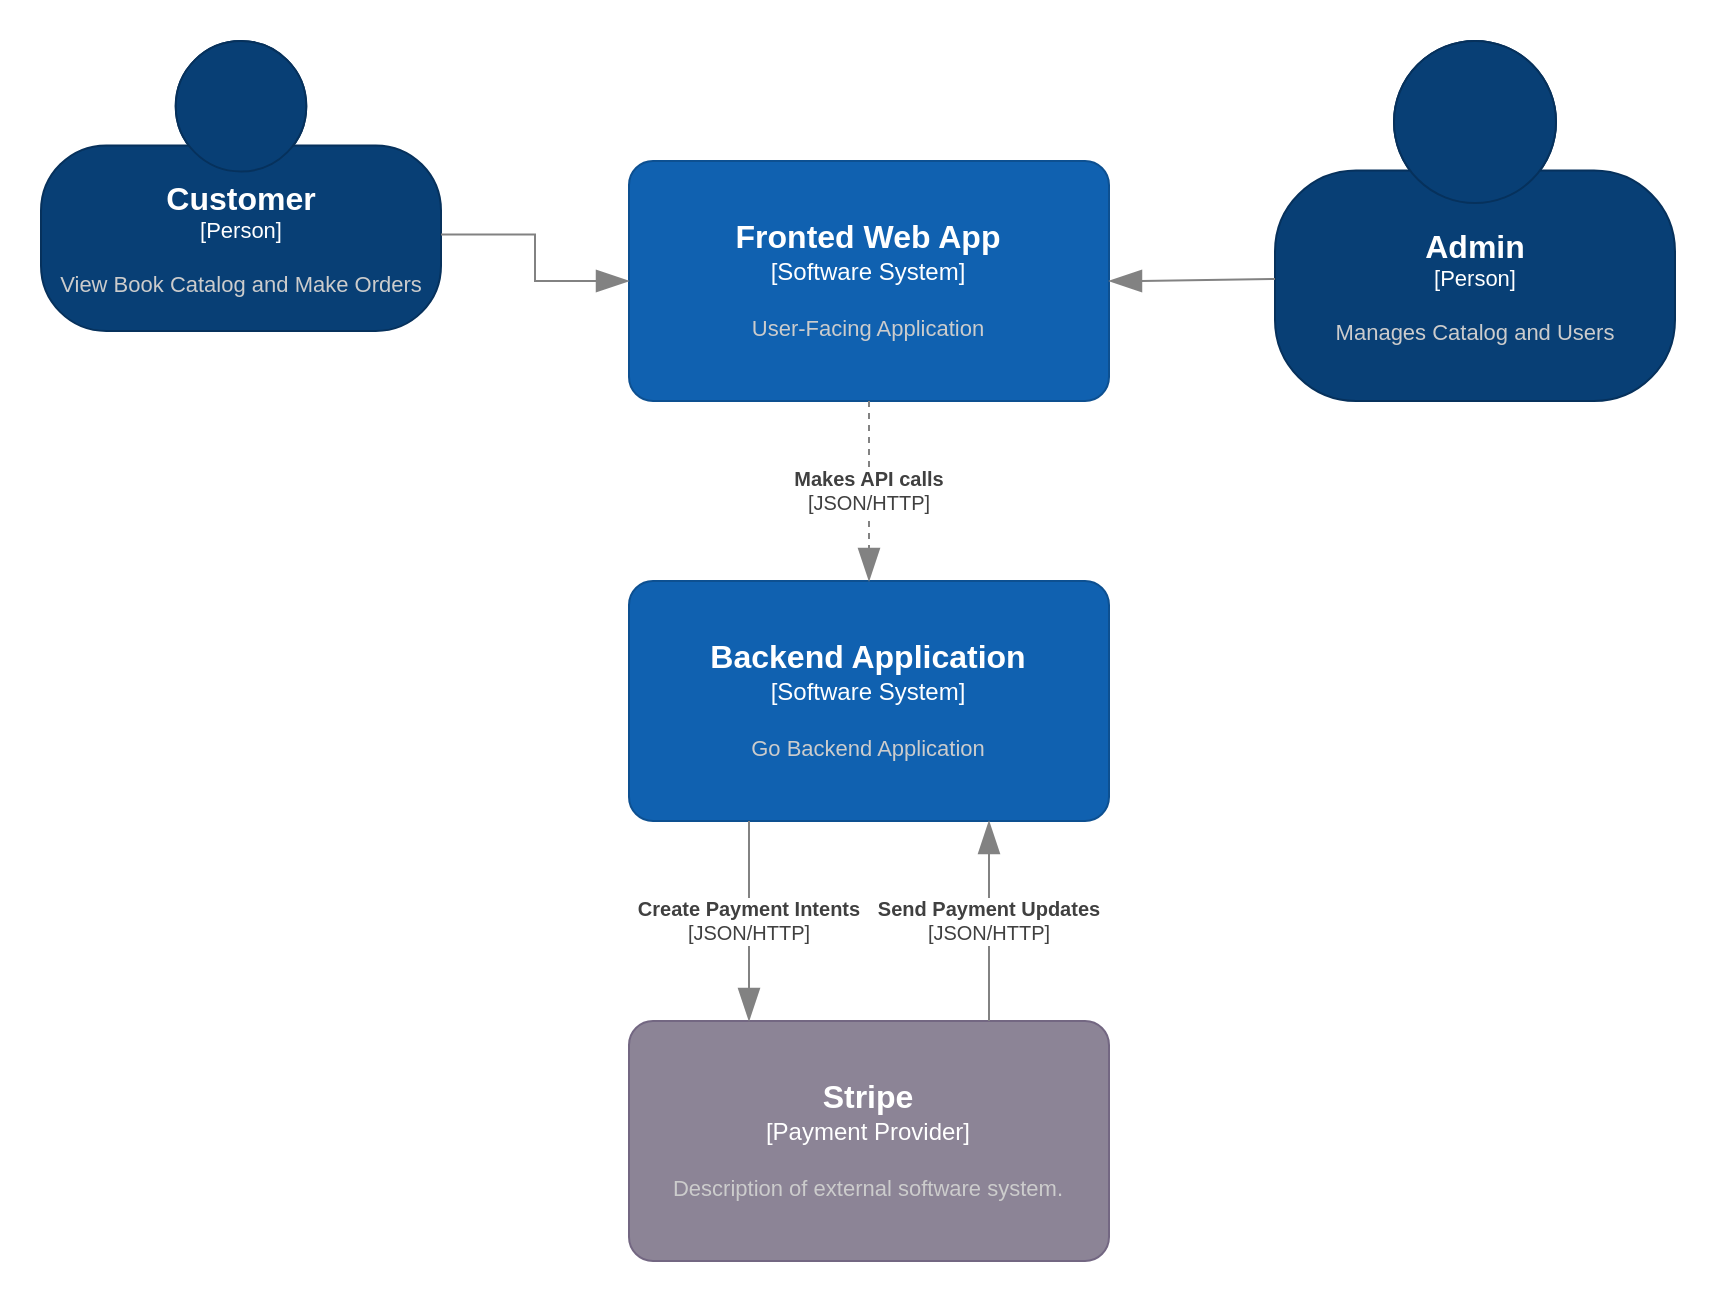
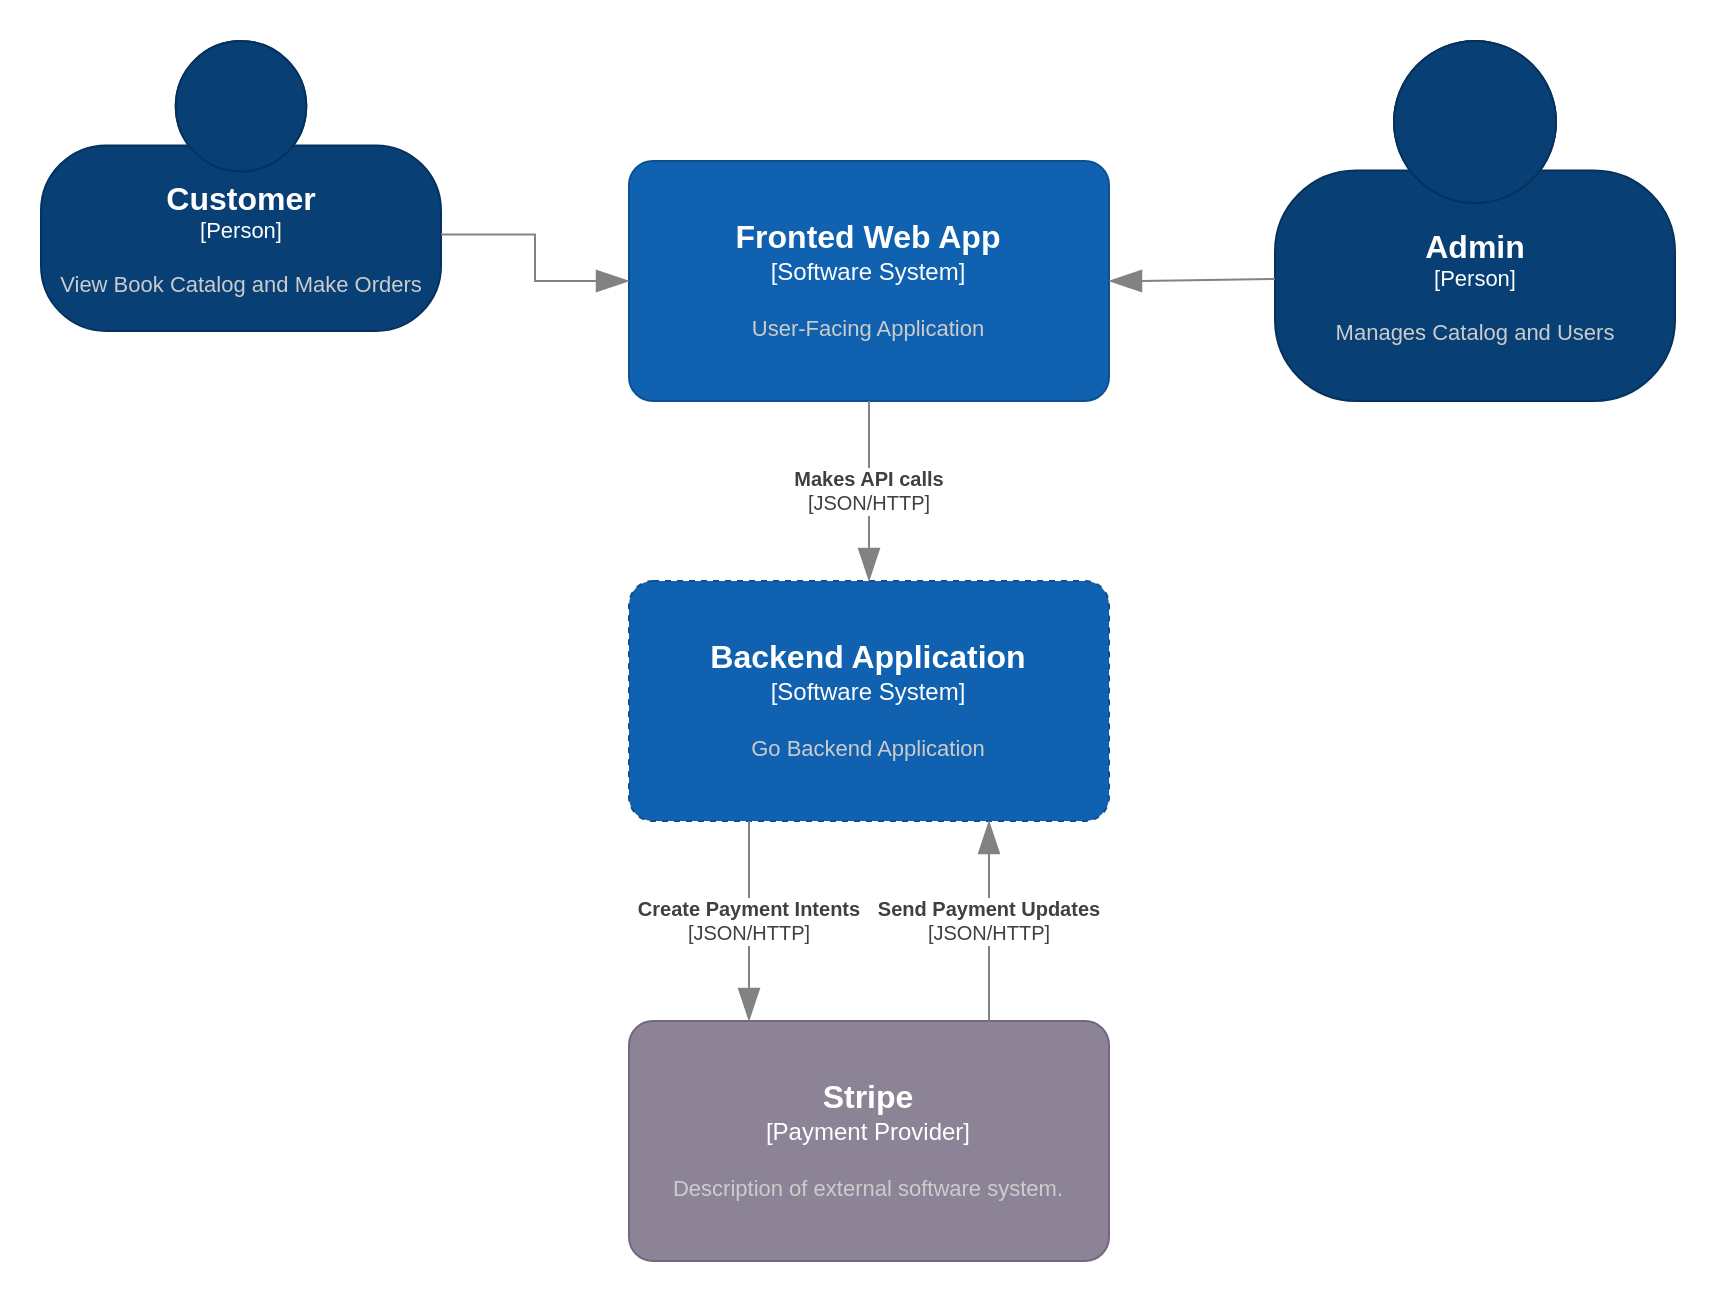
(869, 437) -> (869, 437)
(869, 701) -> (869, 701)
